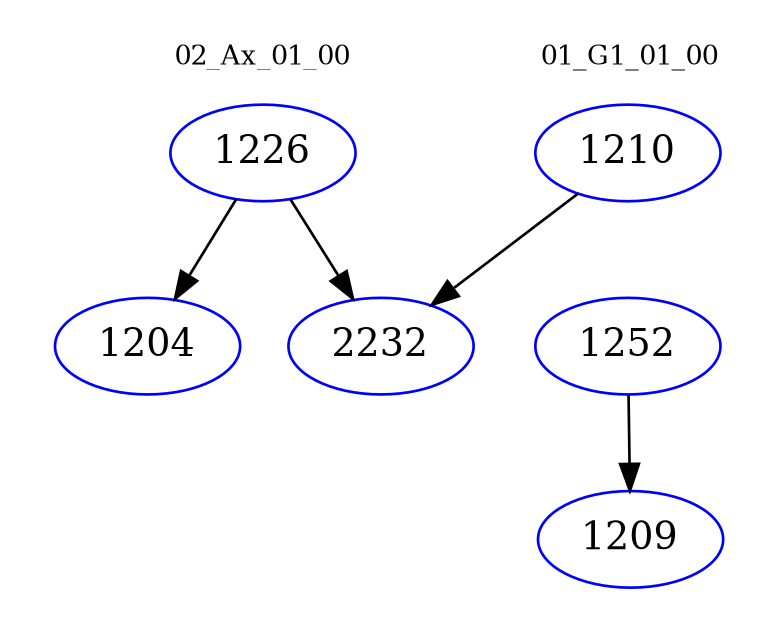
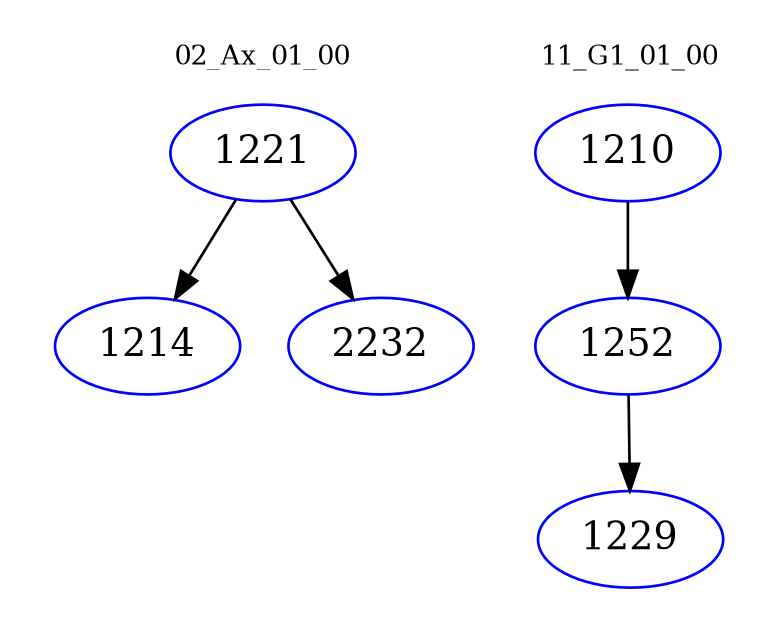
(631, 58) -> (631, 58)
(263, 153) -> (263, 153)
(531, 229) -> (628, 236)
(148, 346) -> (148, 346)
(631, 539) -> (631, 539)
